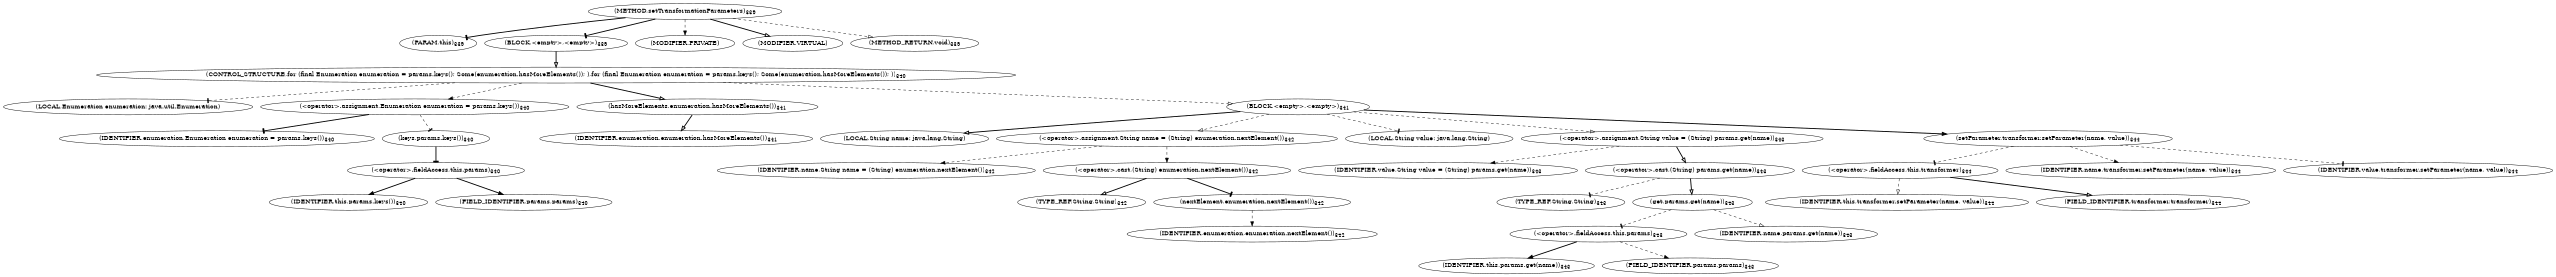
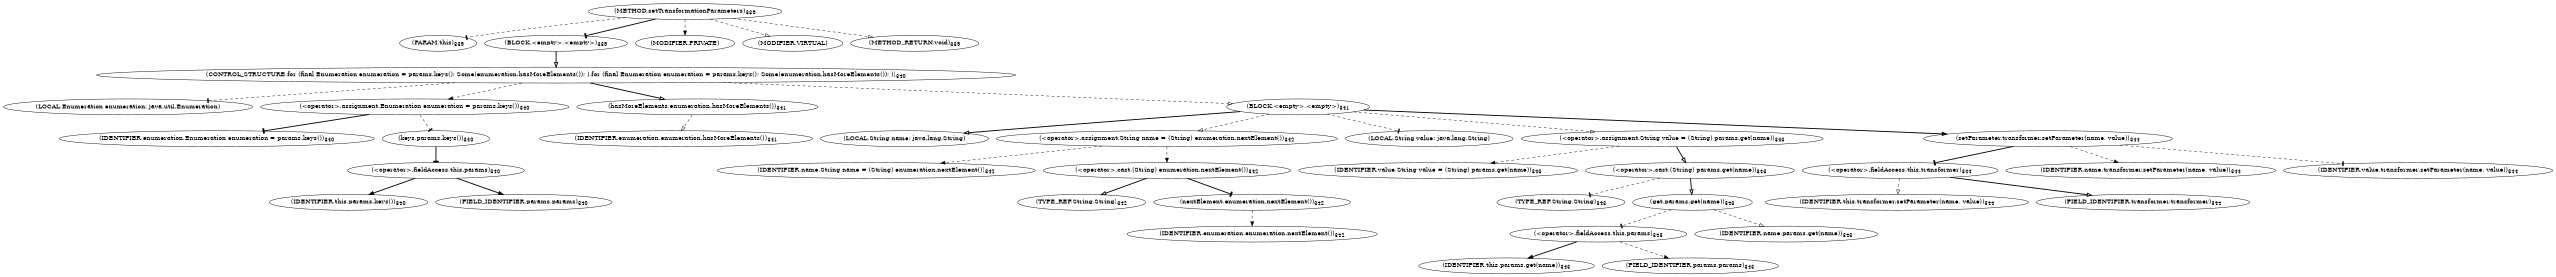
(547, 27) -> (547, 27)
(738, 27) -> (738, 27)
(688, 121) -> (688, 121)
(1975, 154) -> (1975, 154)
